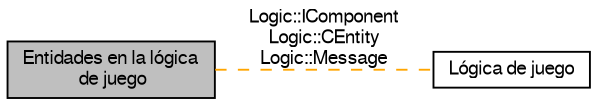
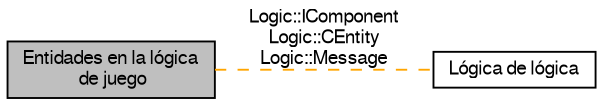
(512, 70) -> (515, 70)
